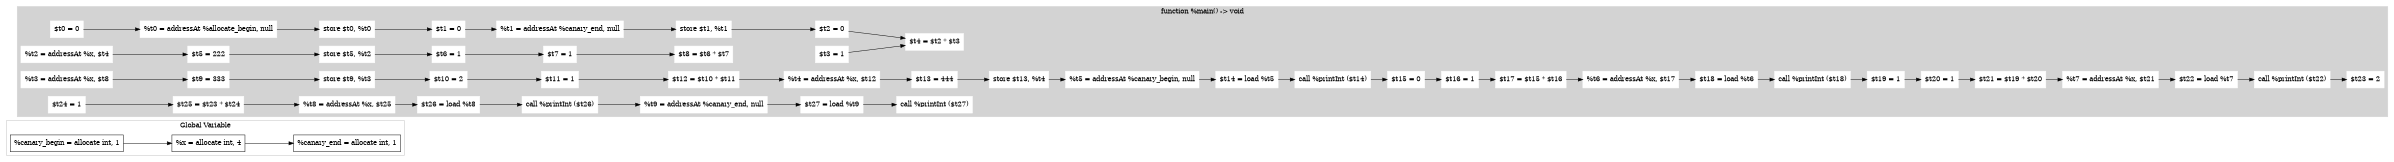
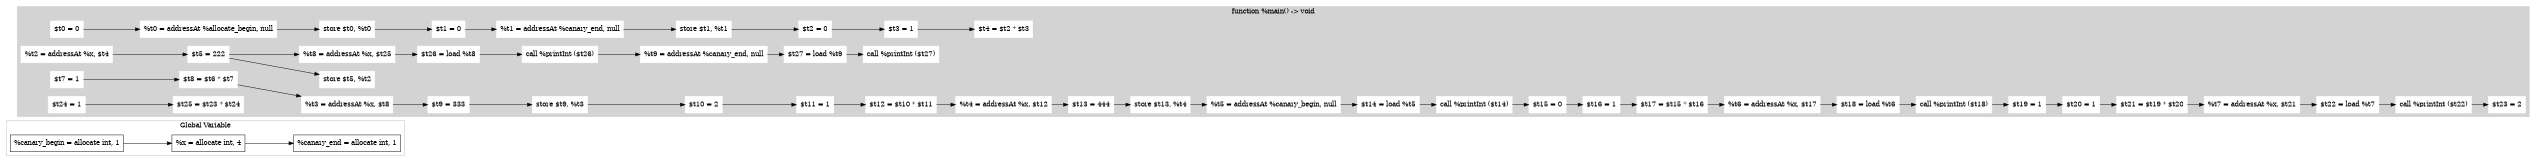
(874, 35) -> (856, 29)
(449, 54) -> none
none -> (267, 90)
(269, 105) -> (262, 54)
